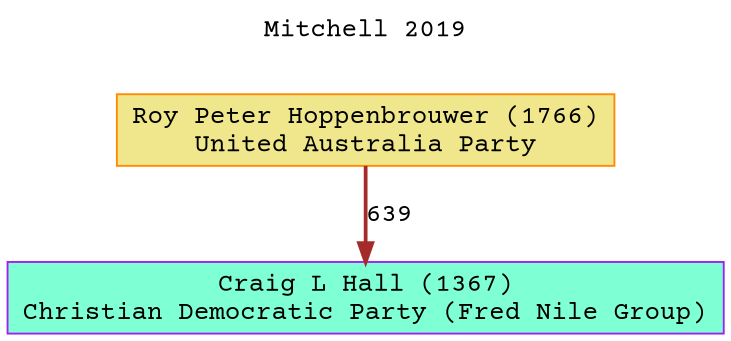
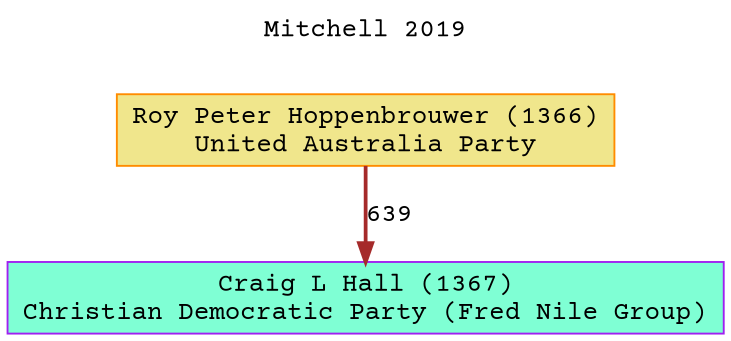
(366, 130) -> (366, 130)
